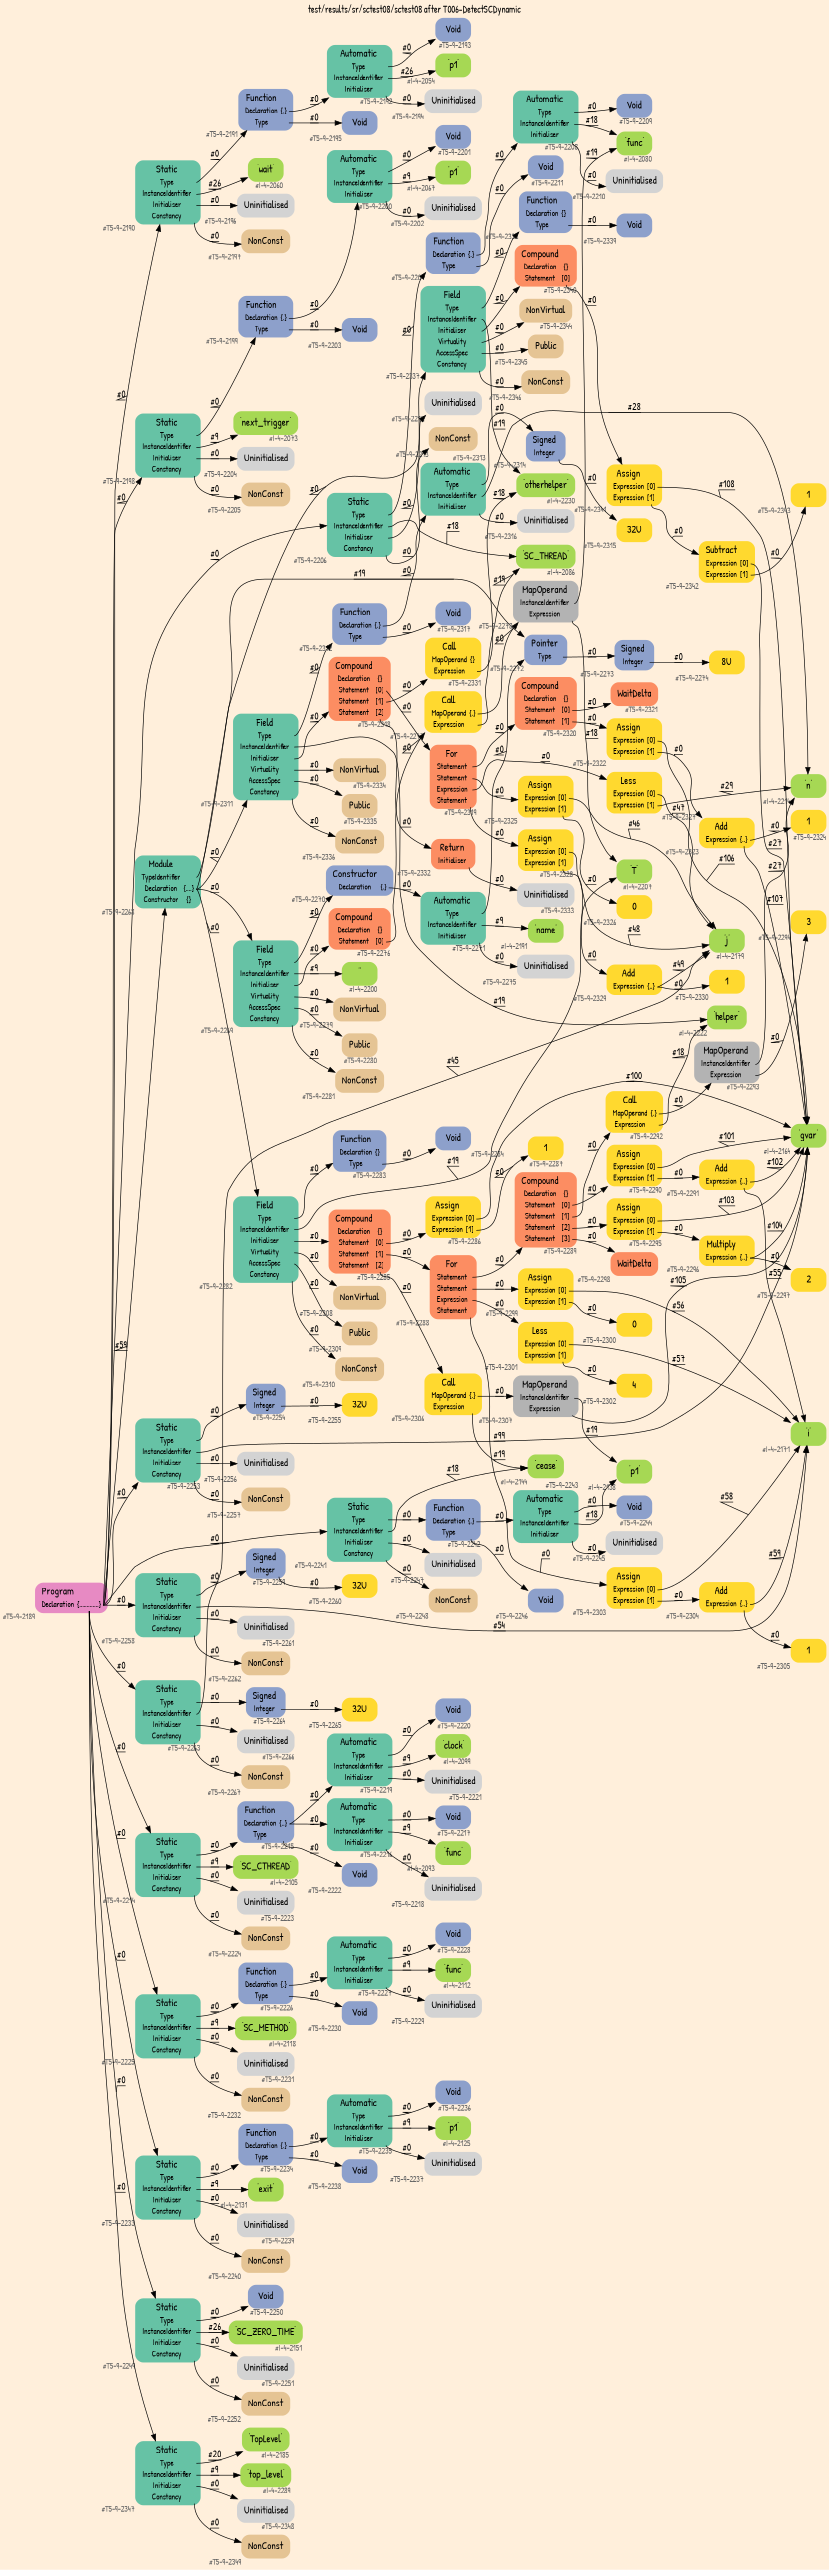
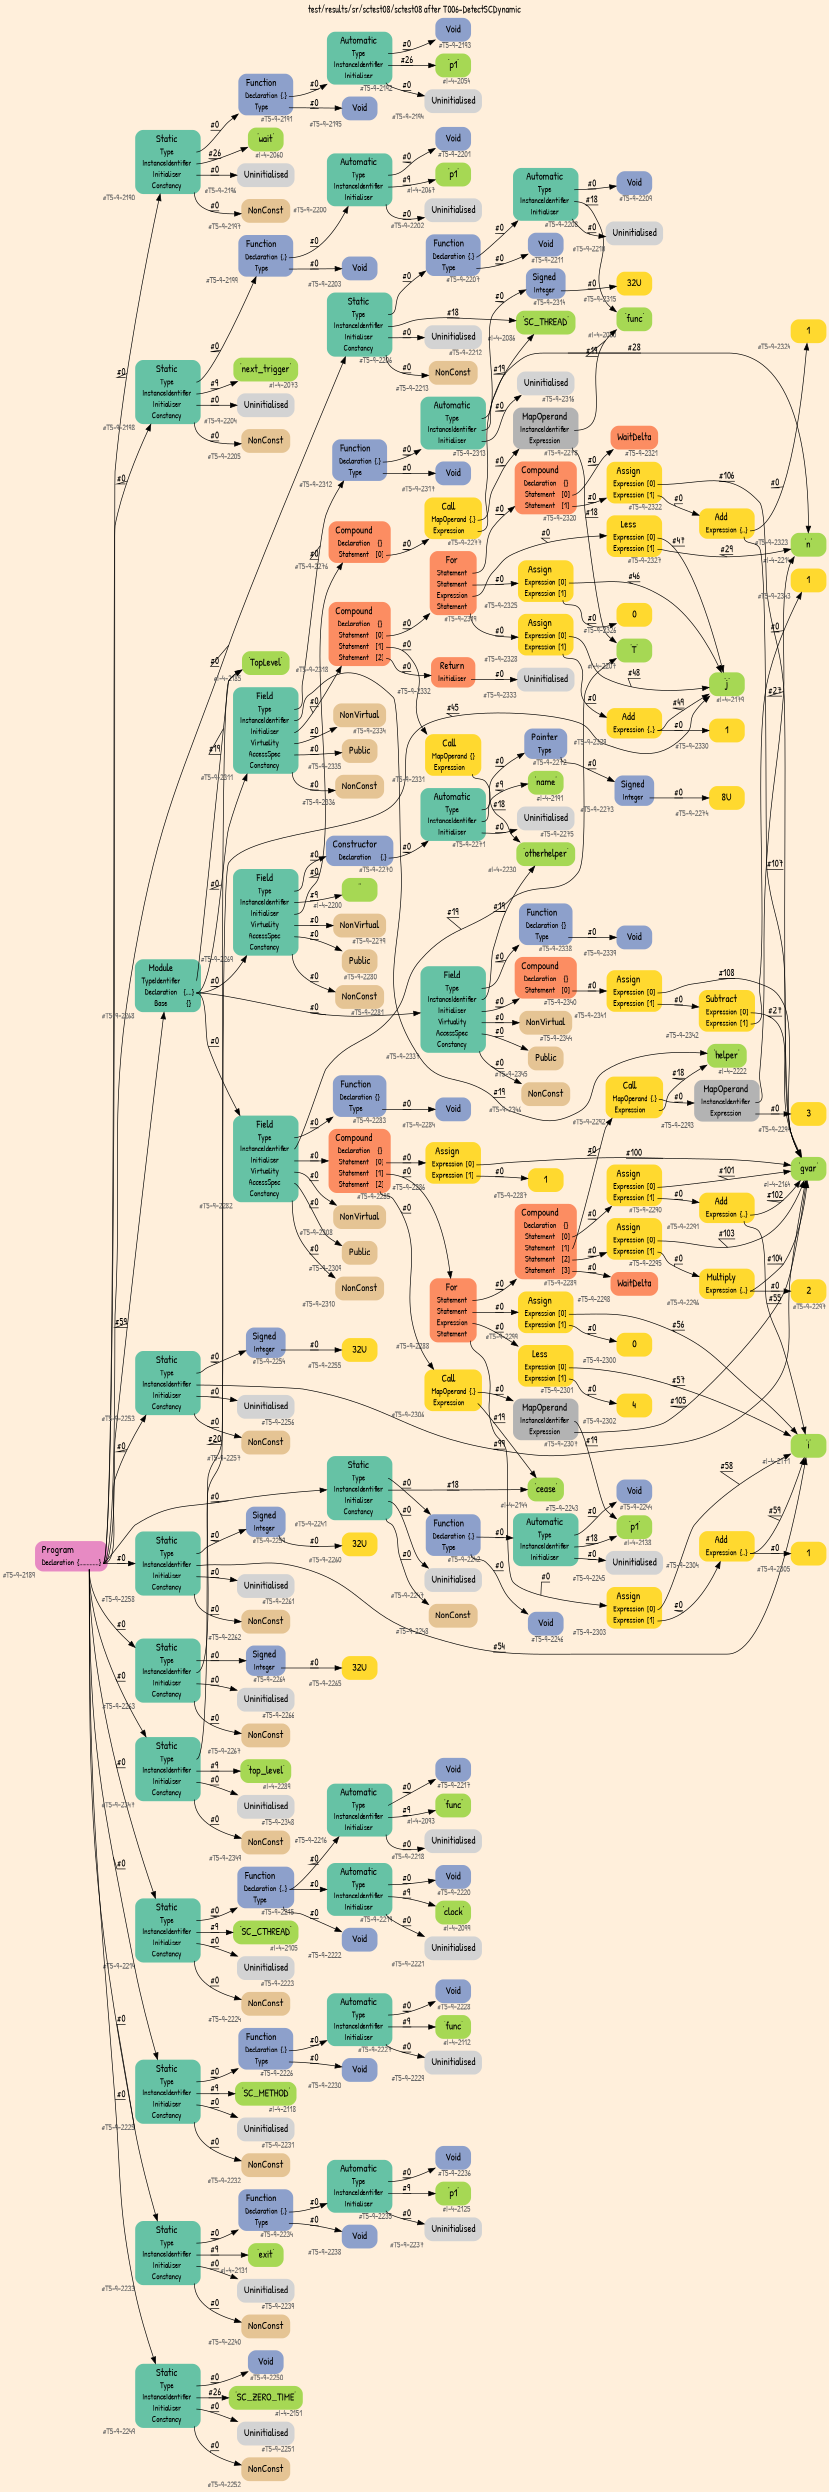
(243, 586) -> (213, 826)
(161, 900) -> (161, 1004)
